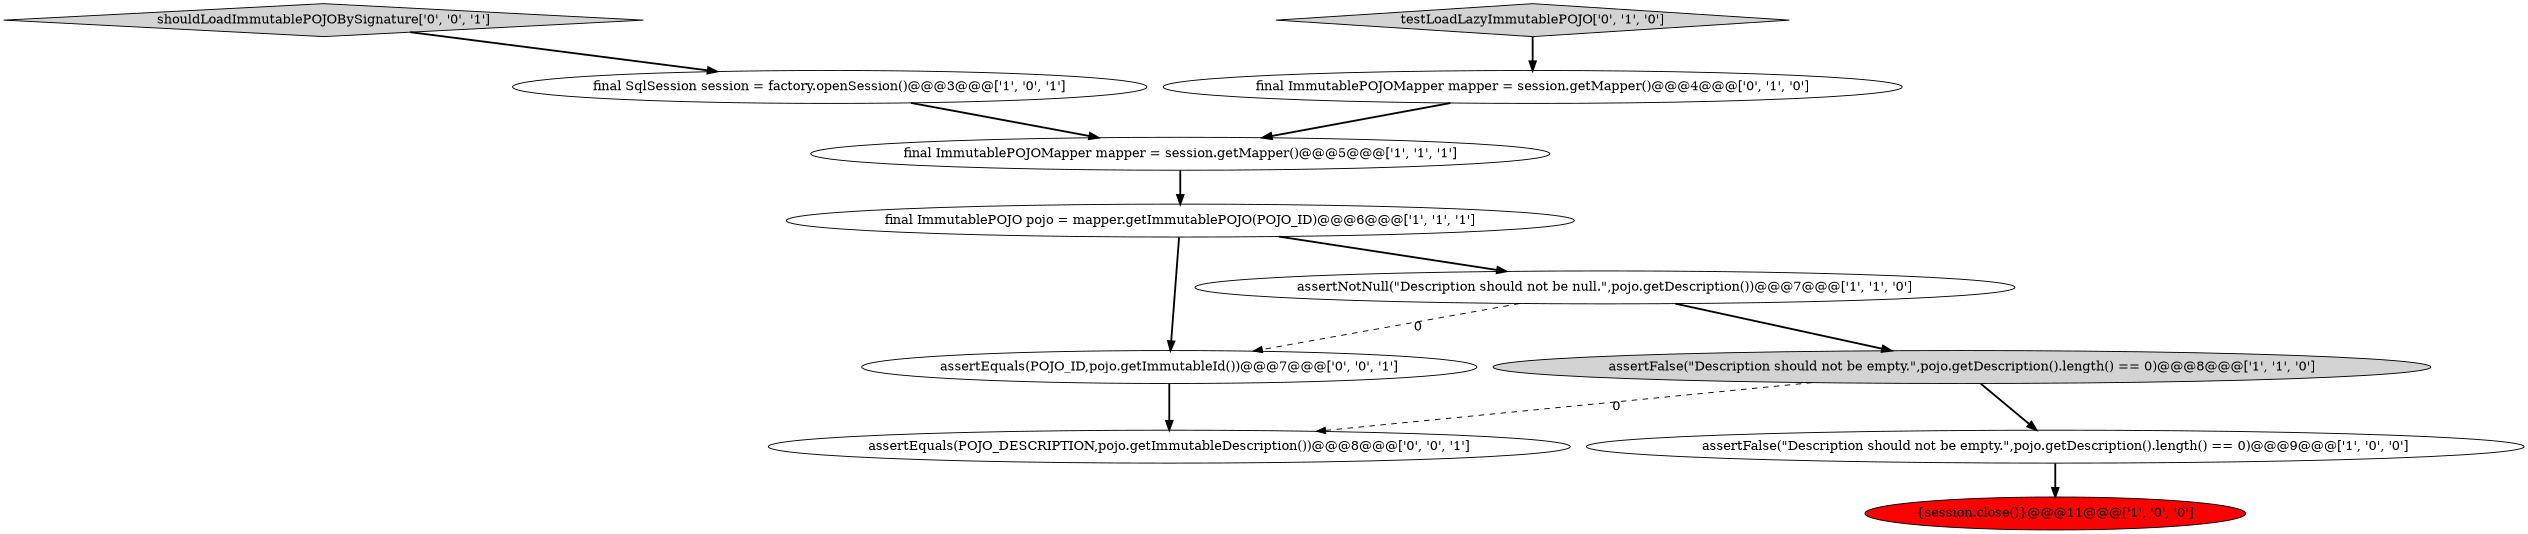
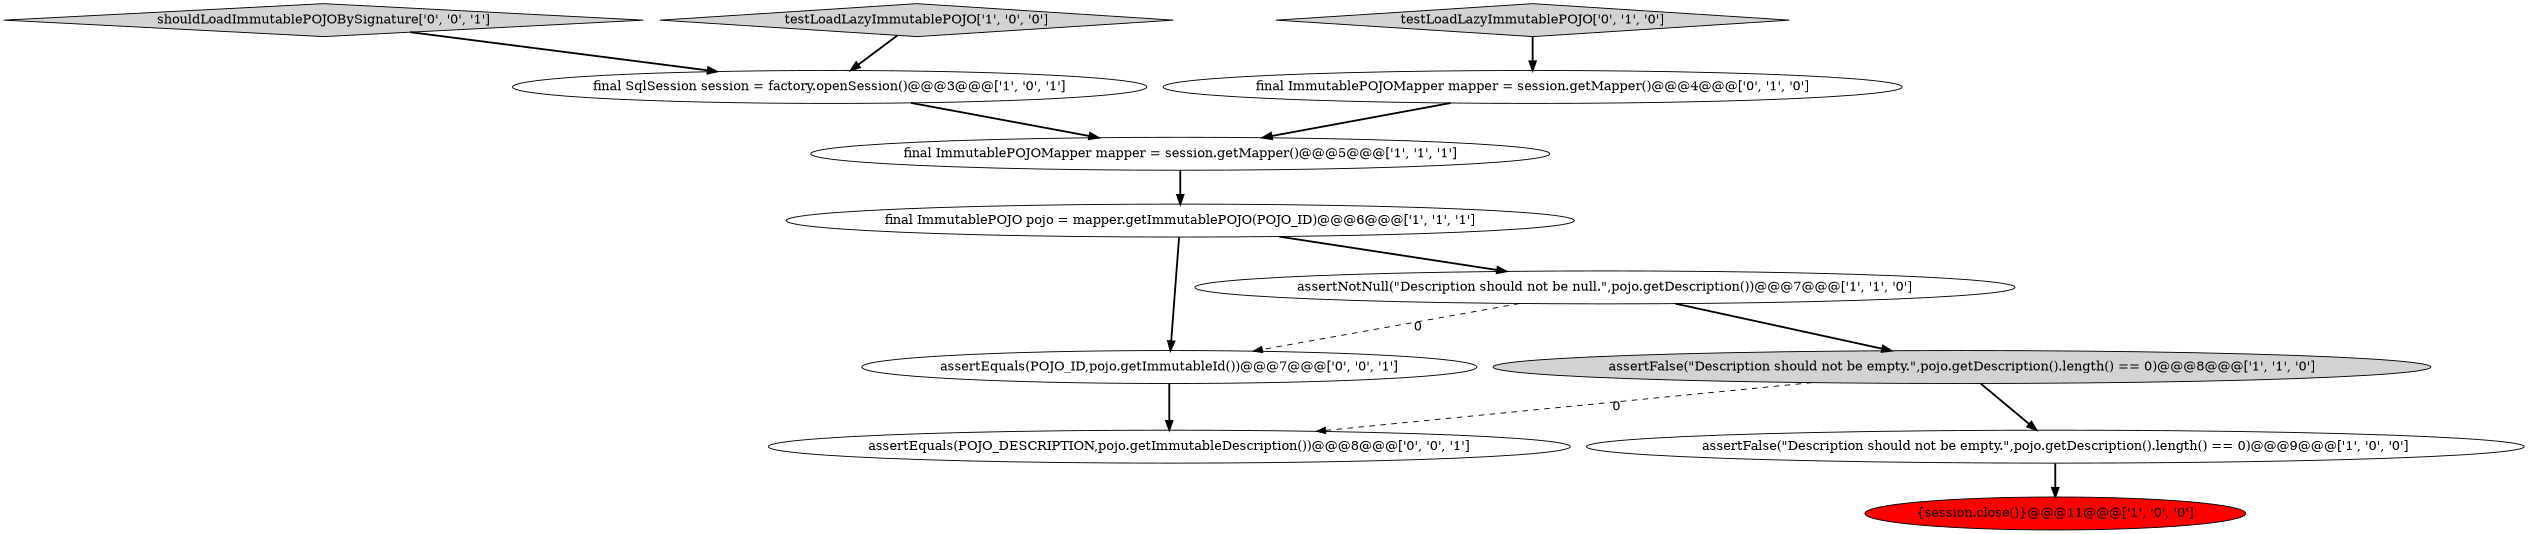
none -> (917, 20)
